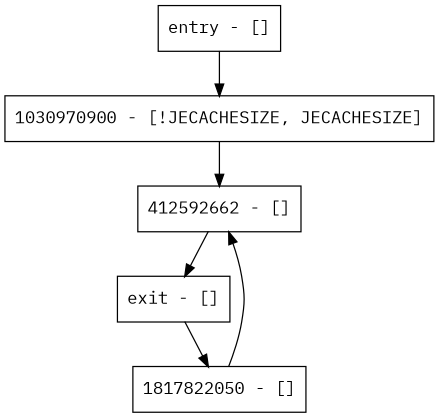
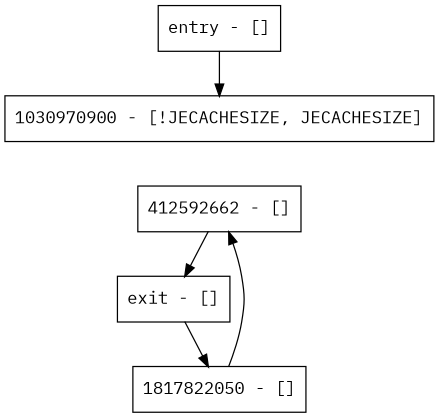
(219, 158) -> none
